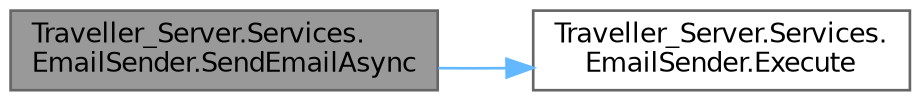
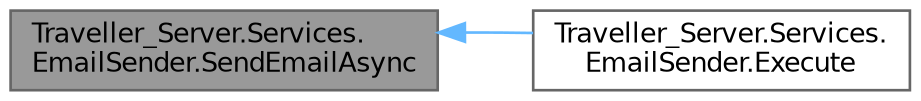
(472, 68) -> (499, 33)
